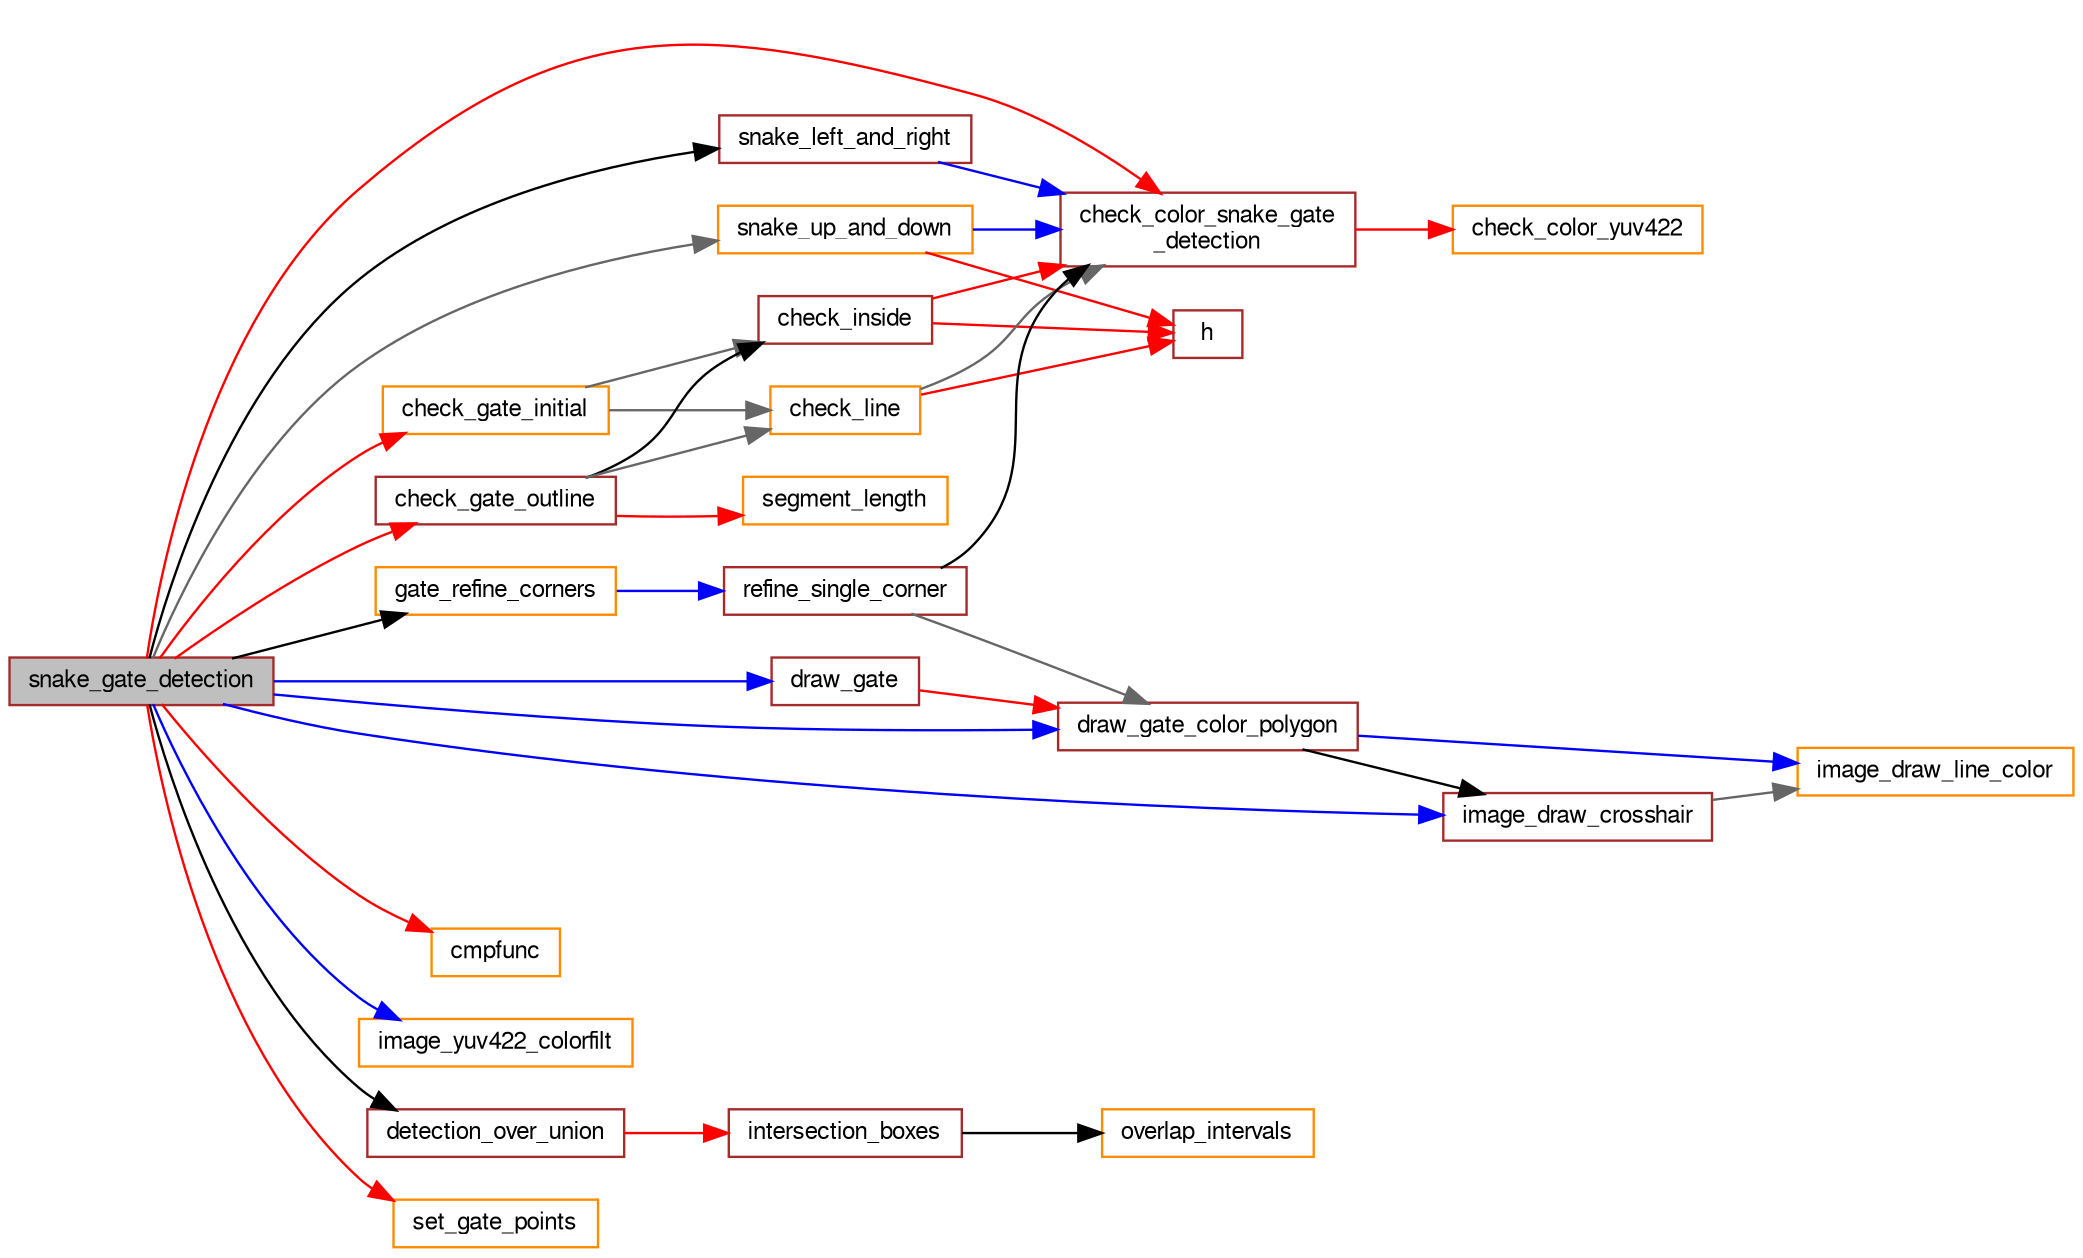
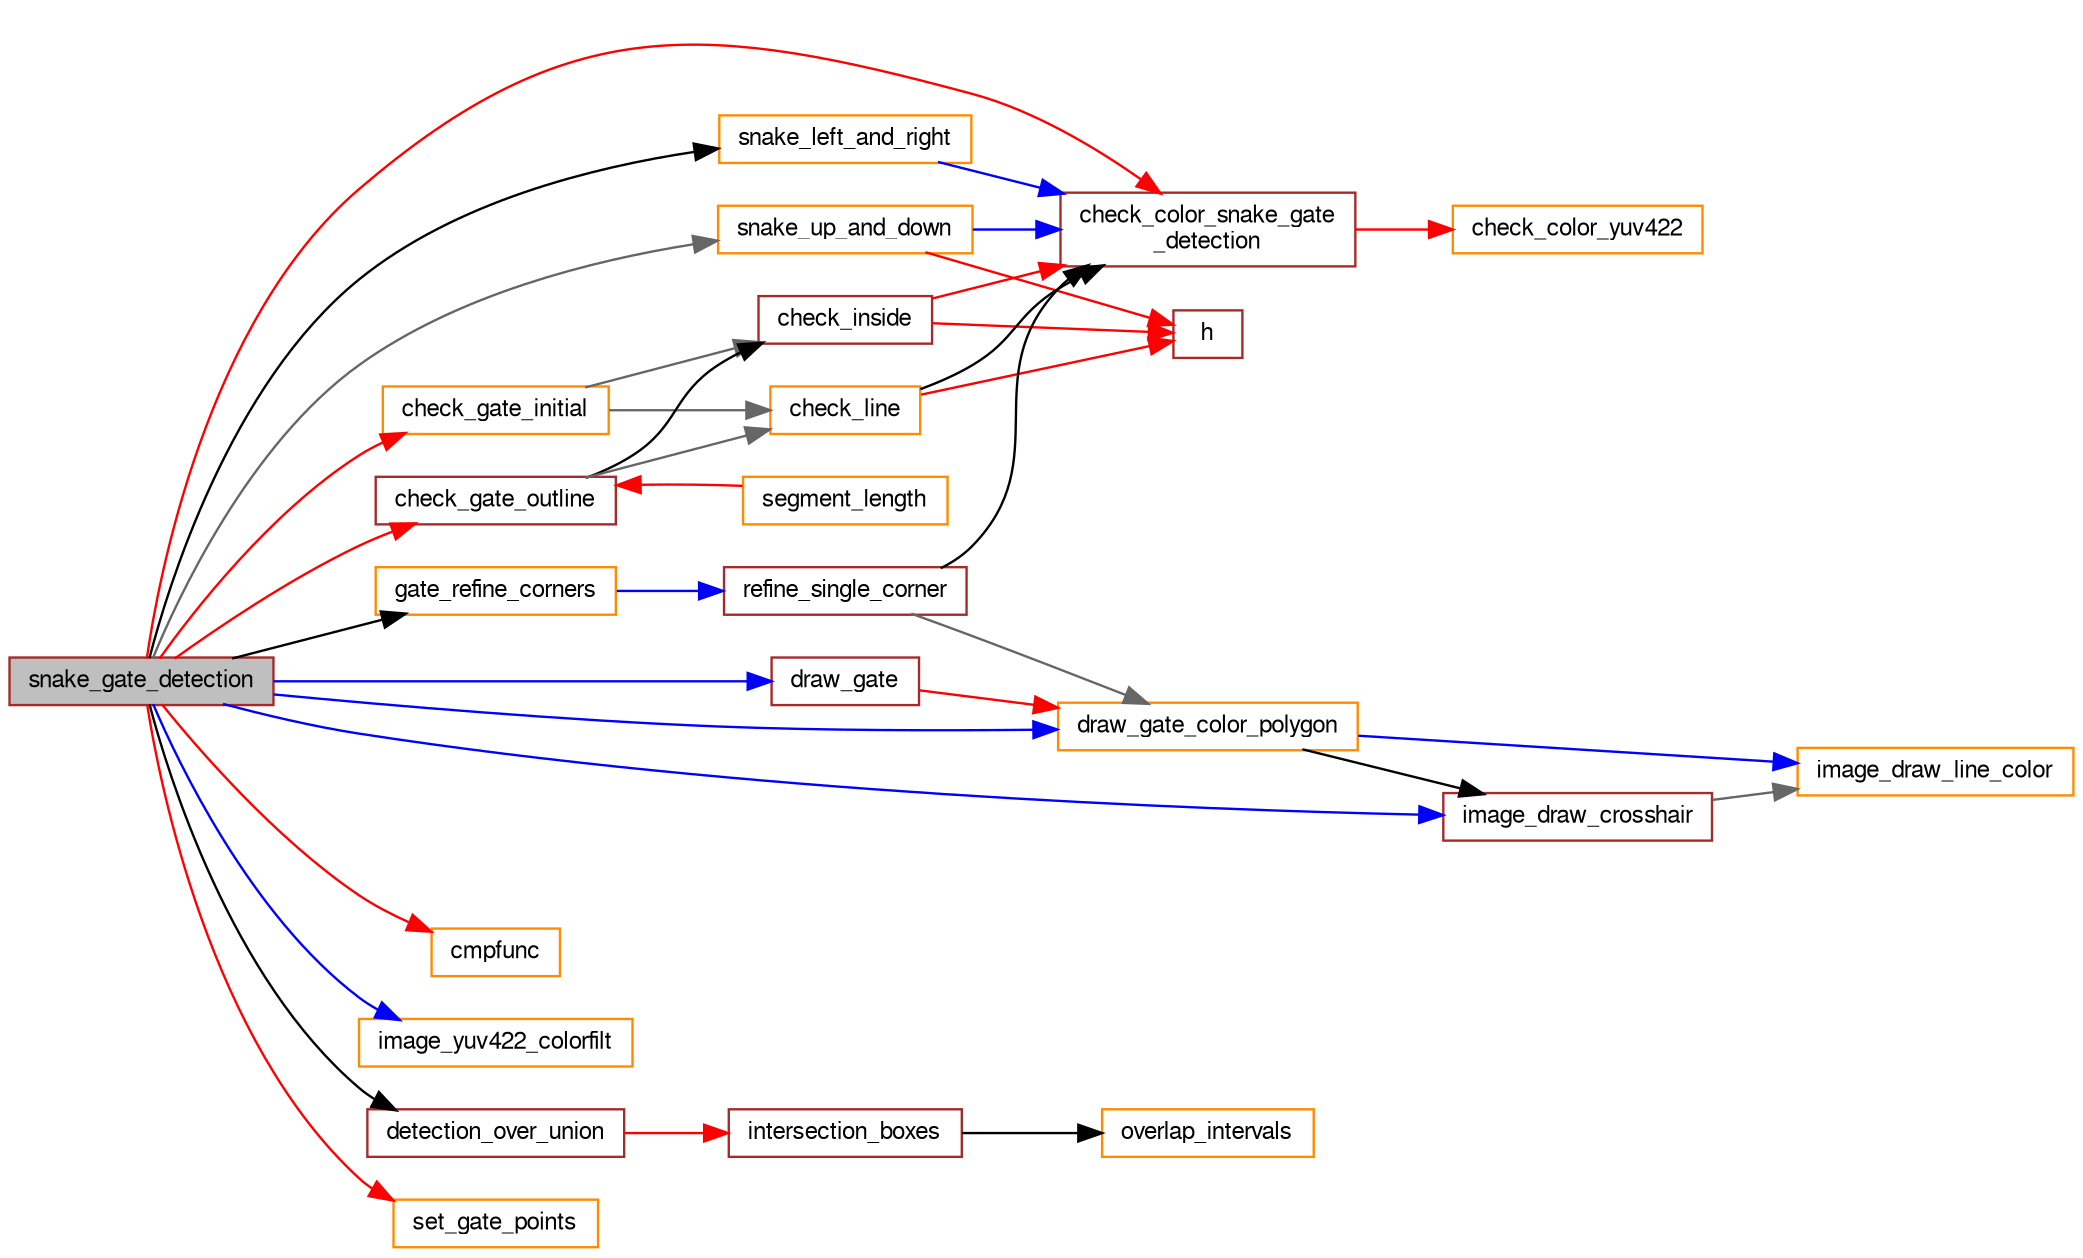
(845, 139) -> (845, 139)
(1002, 342) -> (1002, 342)
(667, 517) -> (692, 485)
(1208, 726) -> (1208, 726)
